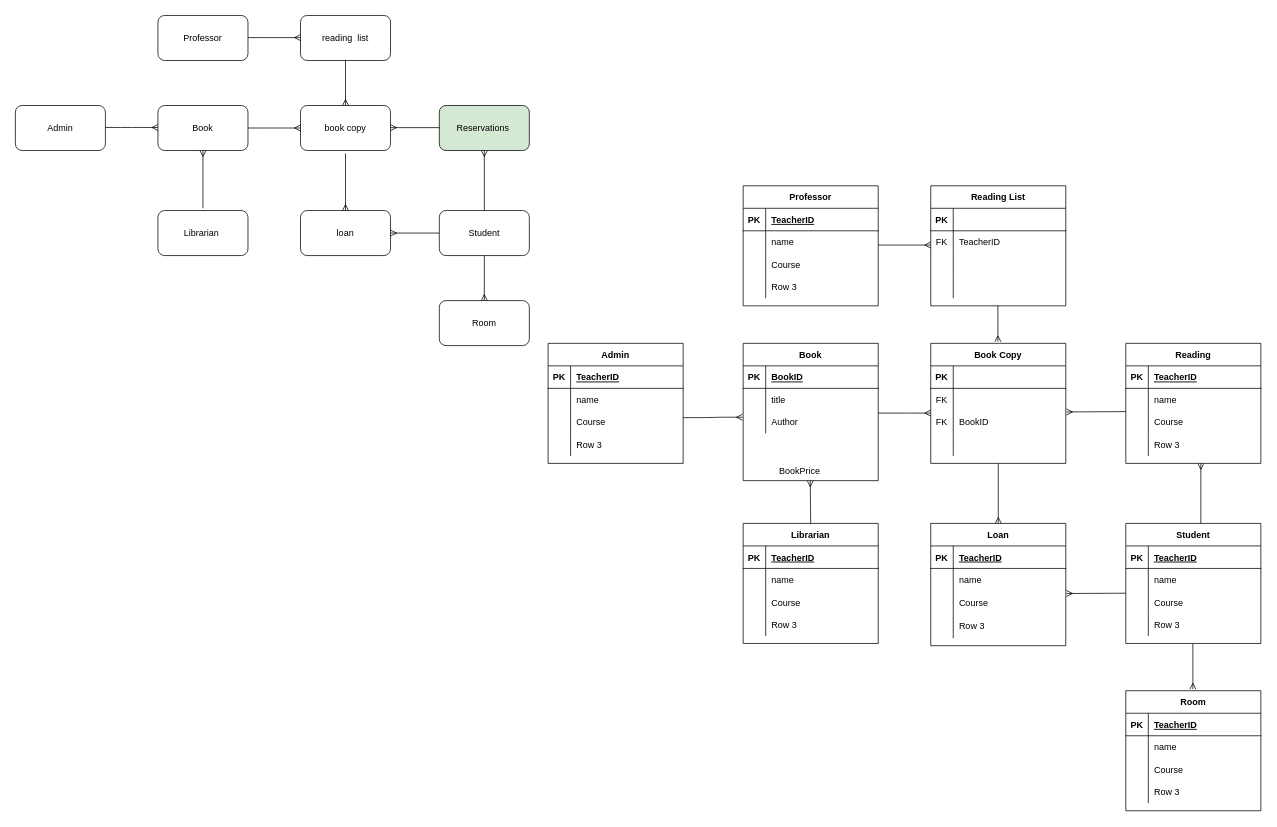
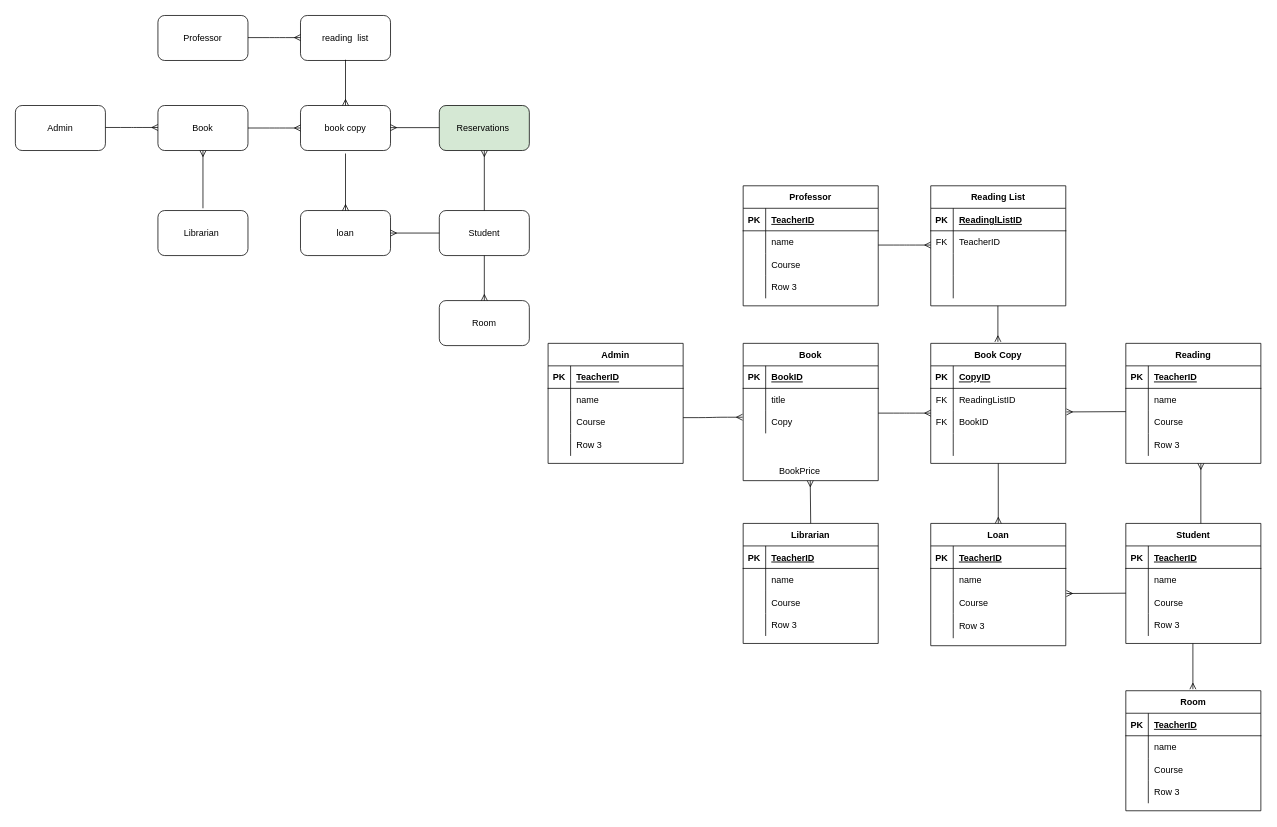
none -> (1009, 219)
none -> (1009, 377)
none -> (1009, 399)
(786, 422) -> (781, 422)
